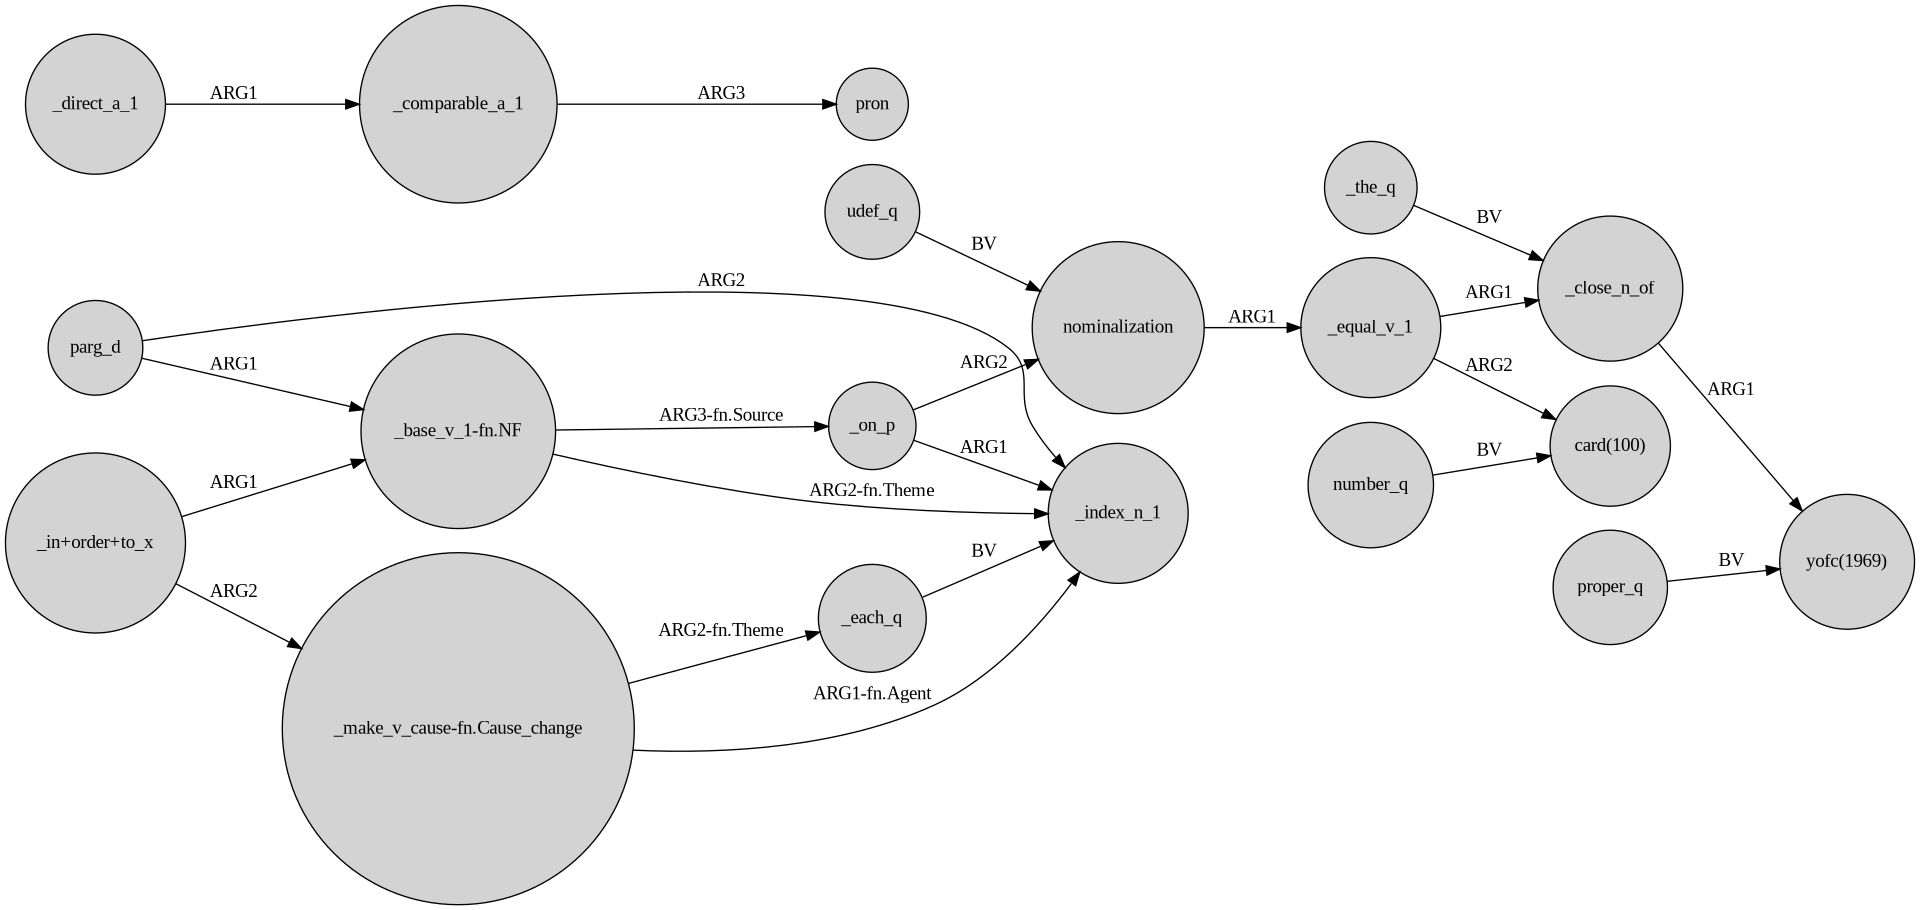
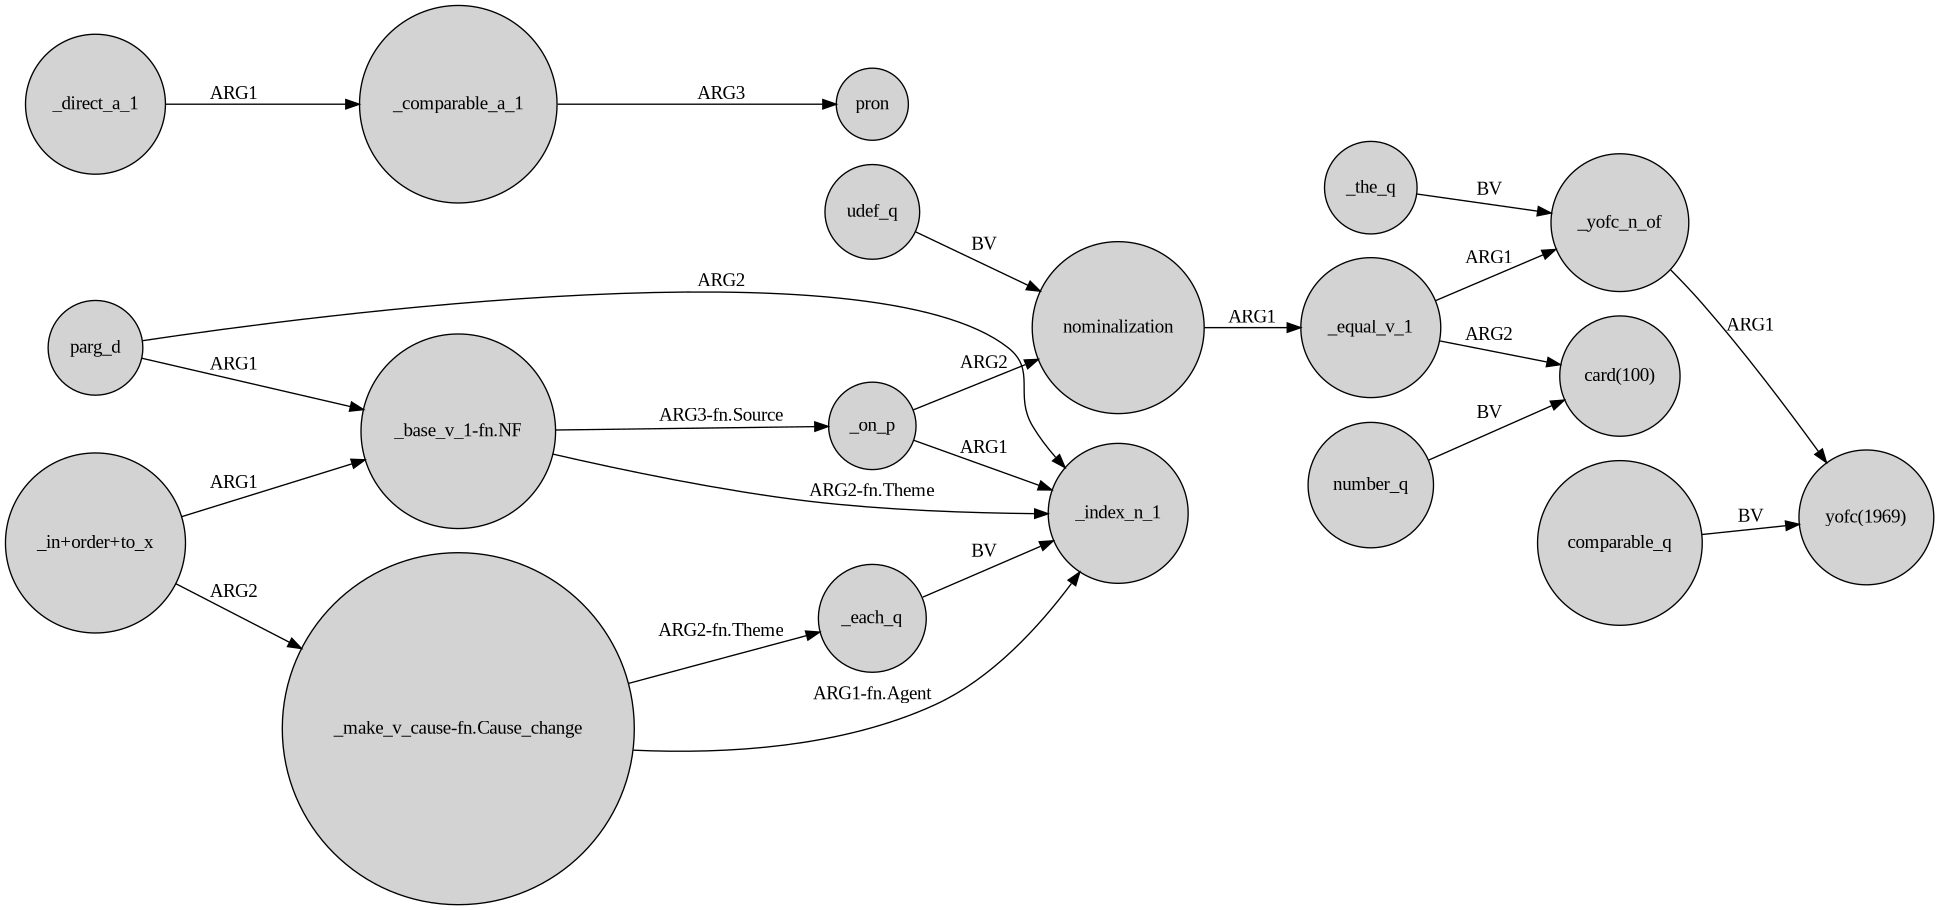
(1610, 289) -> (1620, 223)
(1610, 587) -> (1620, 543)
